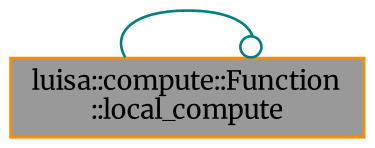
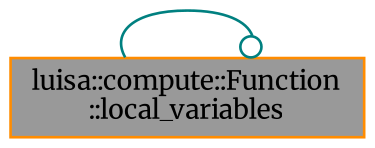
(187, 98) -> (187, 98)
